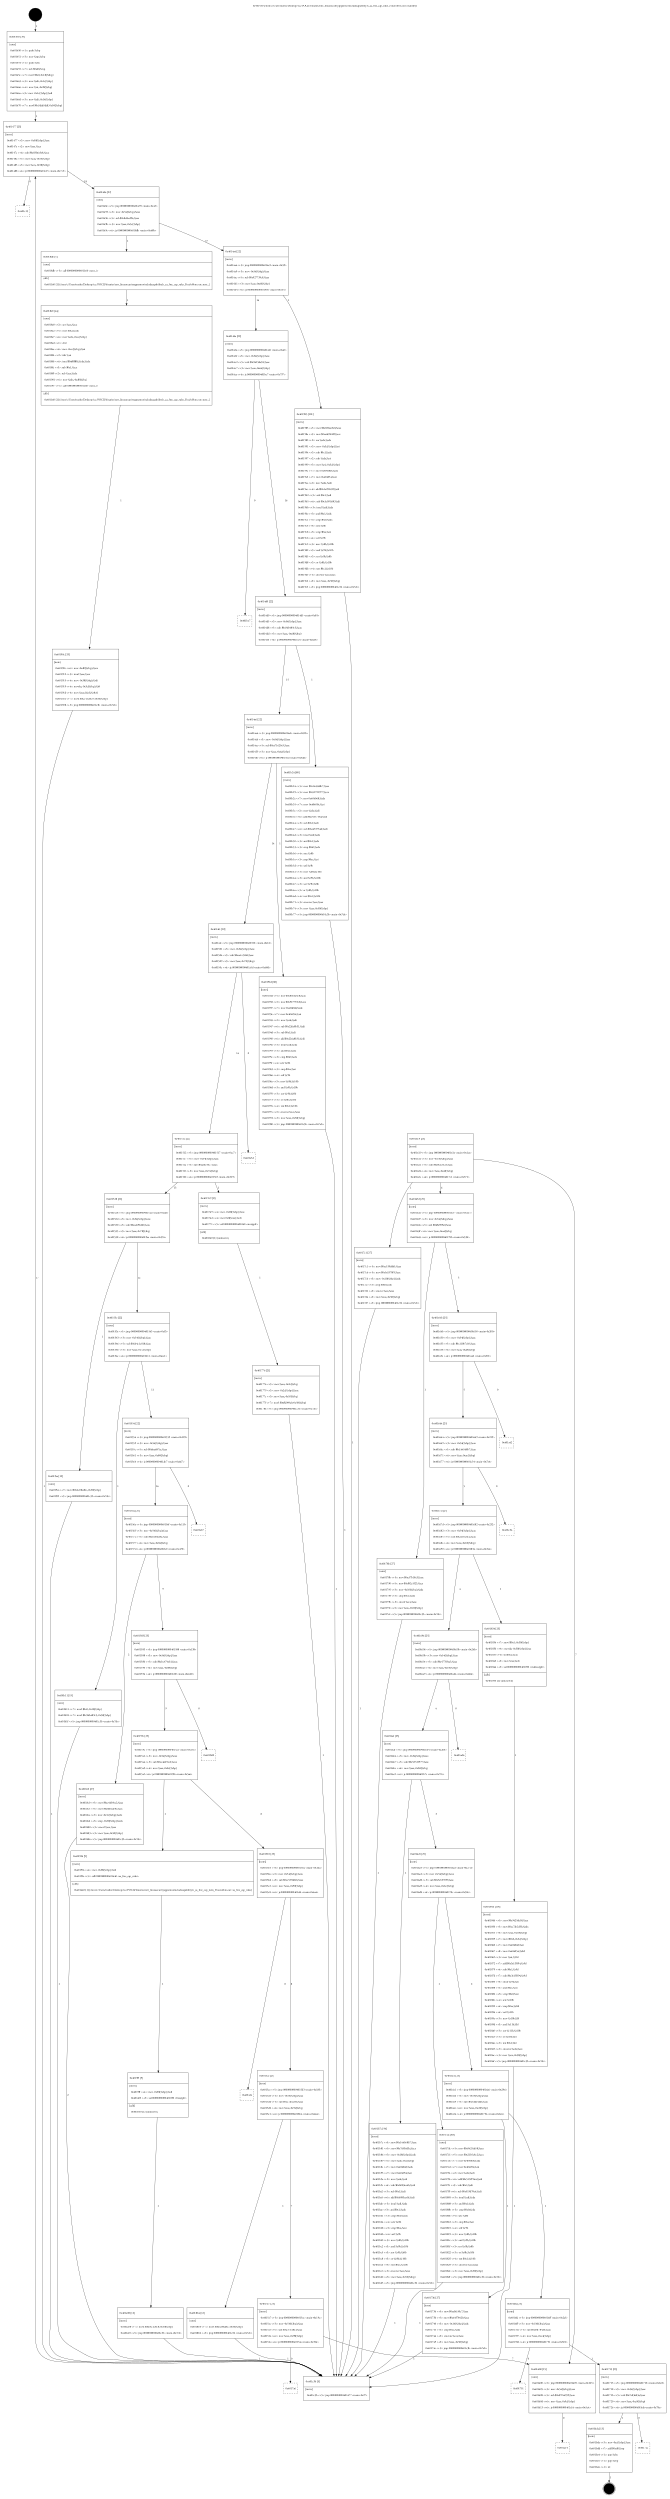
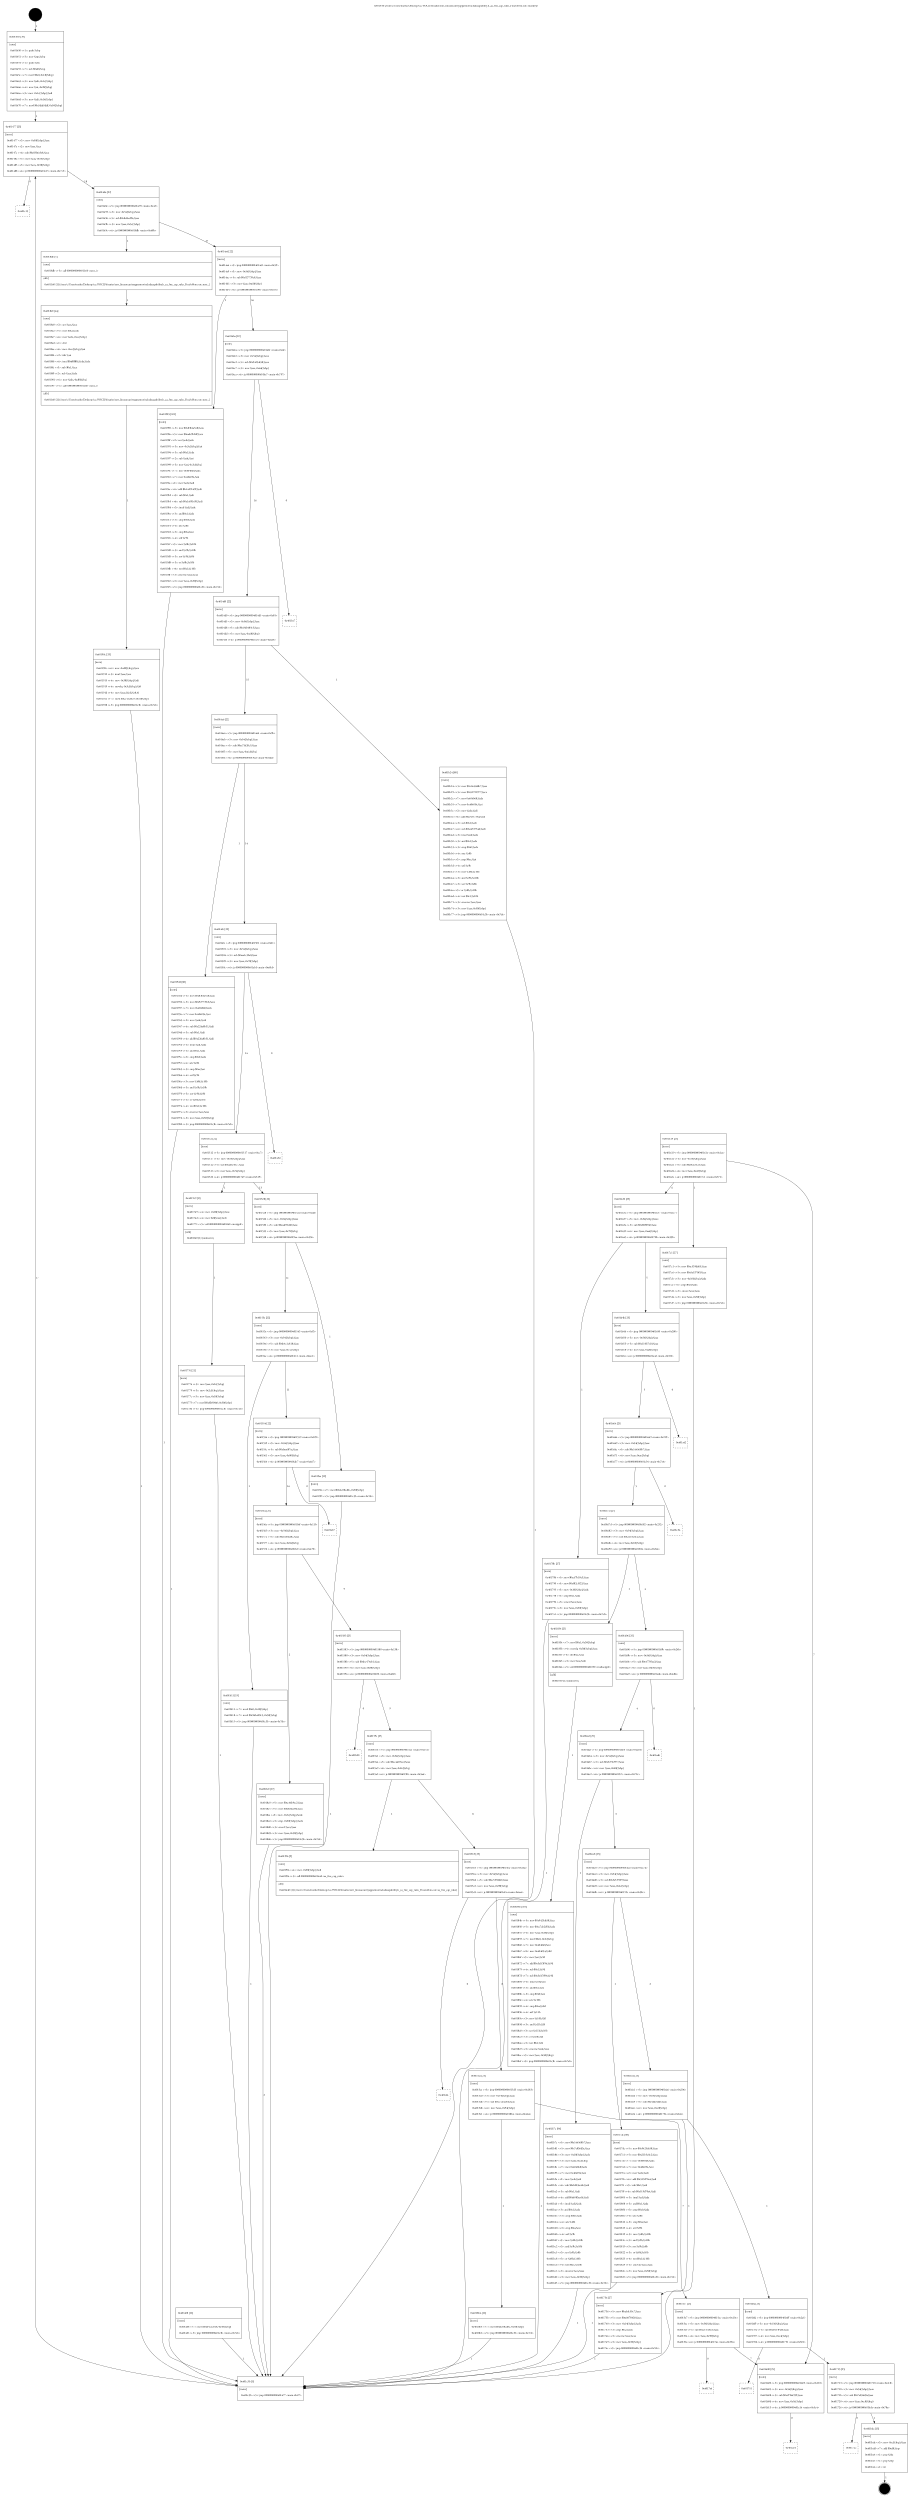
(158, 2095) -> none
